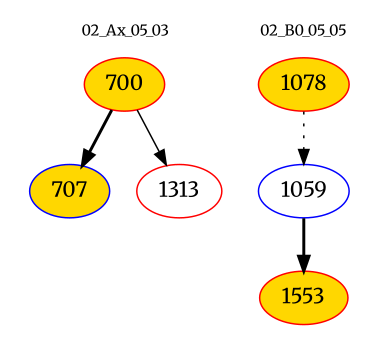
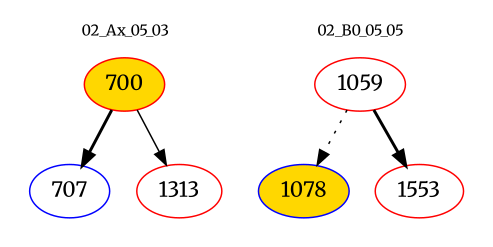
(304, 84) -> (304, 191)
(304, 131) -> (336, 131)
(70, 191) -> (70, 191)
(304, 191) -> (360, 84)
(304, 298) -> (419, 191)
